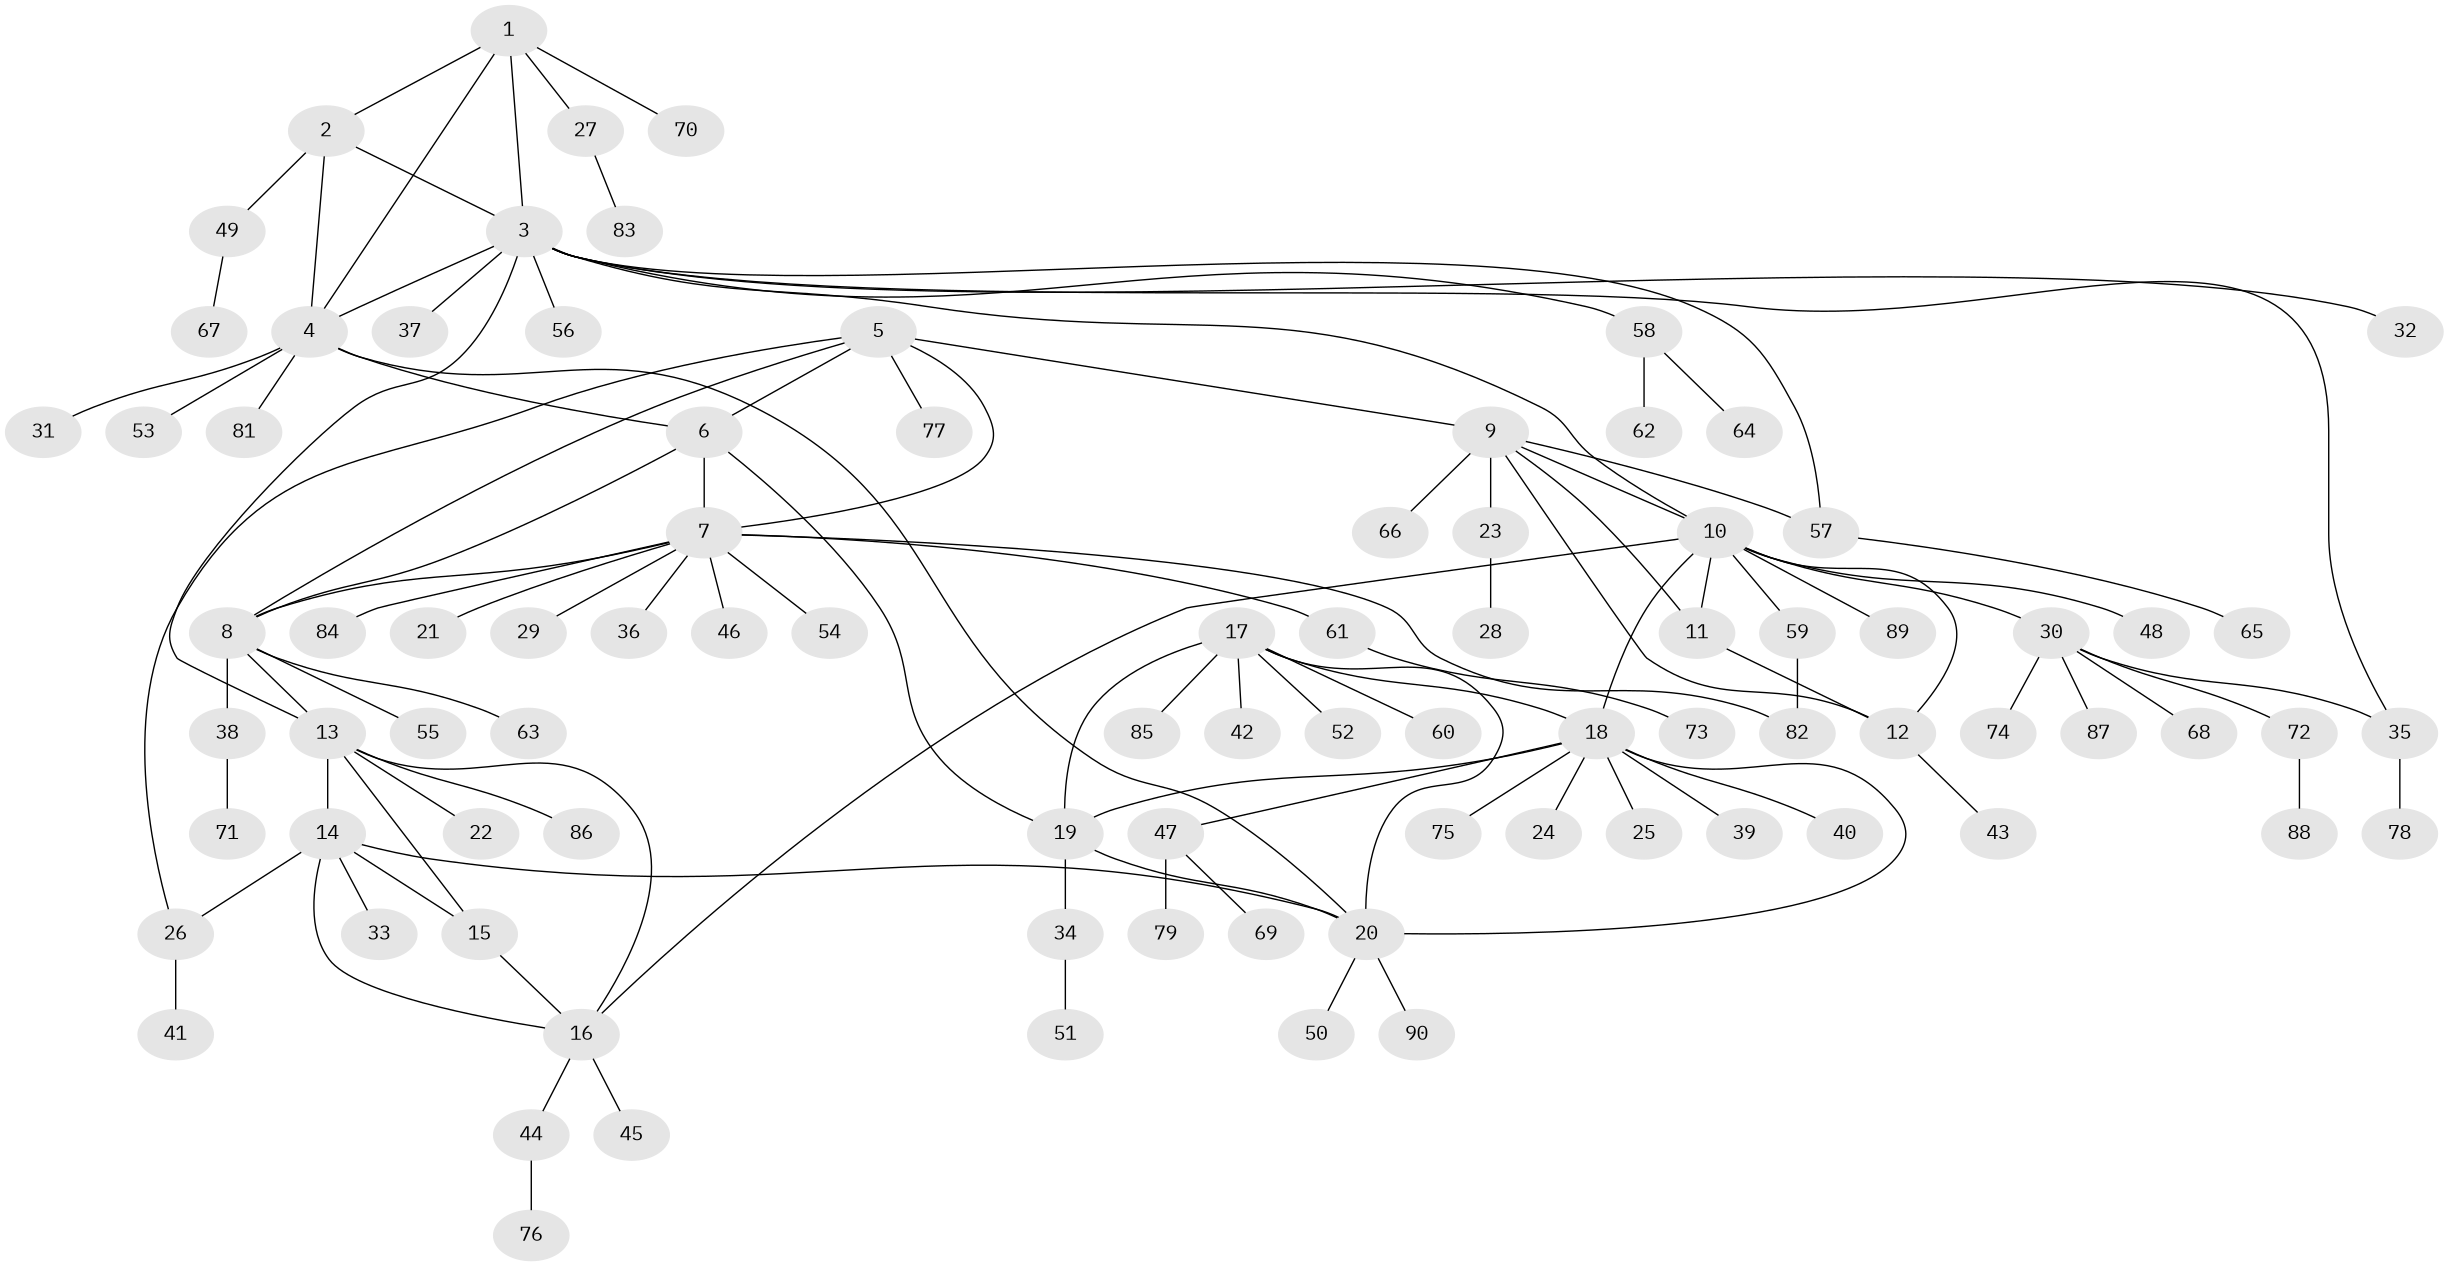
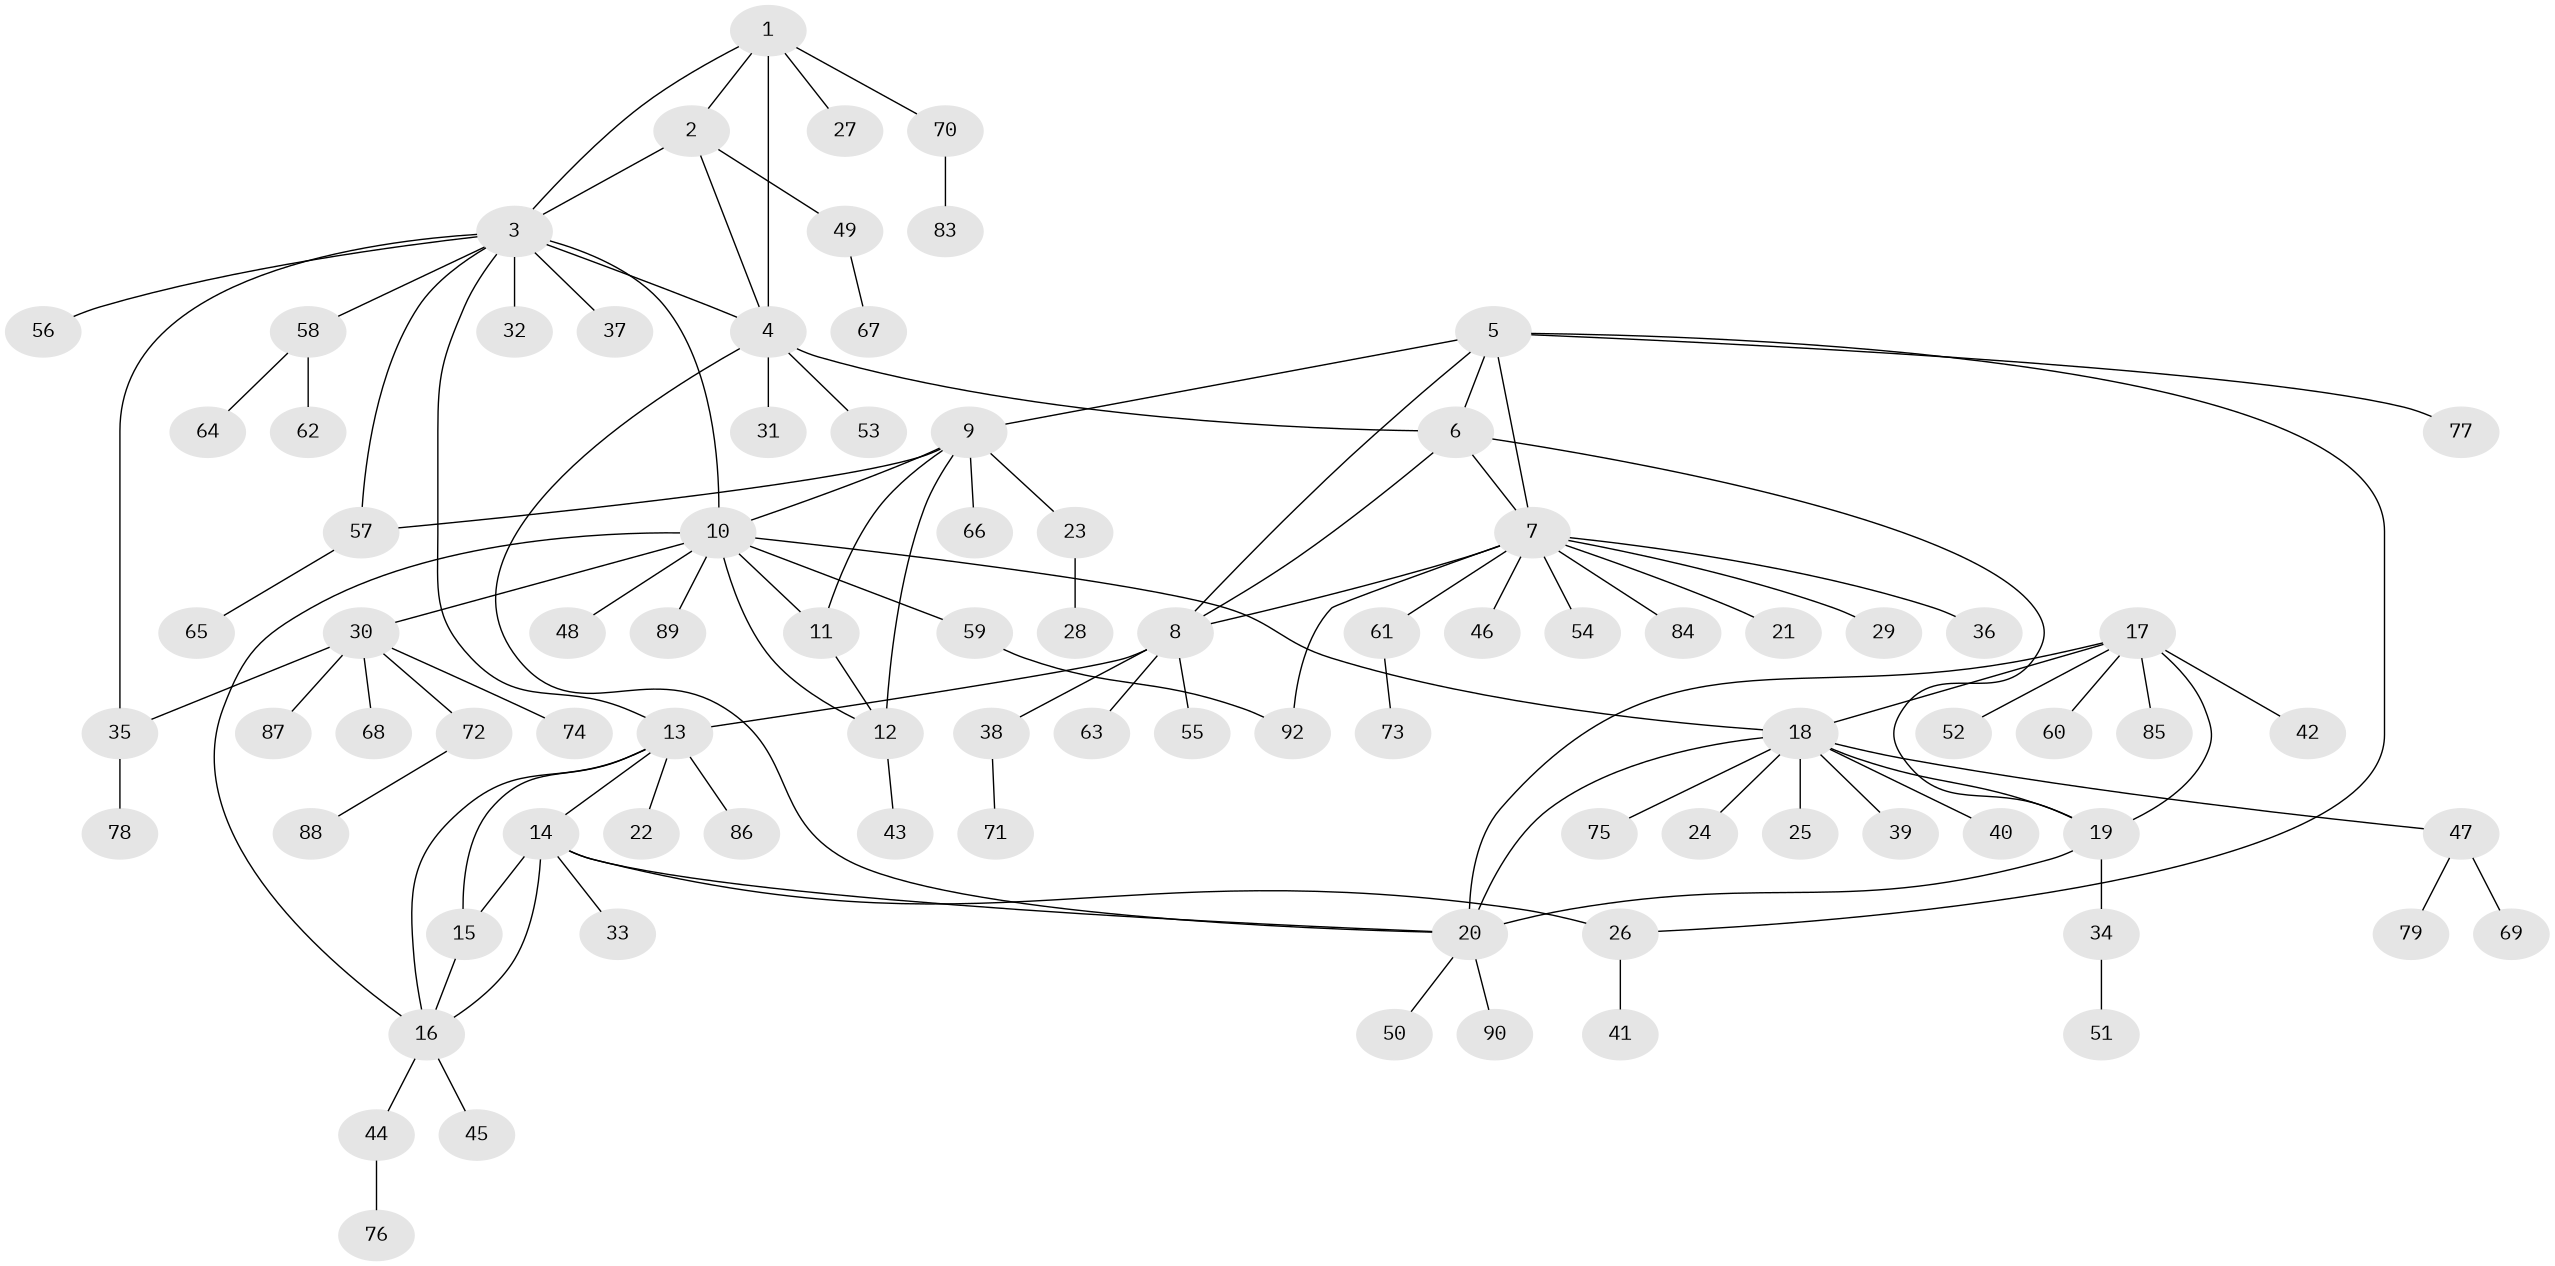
(605, 181) -> (945, 181)
(244, 432) -> none
(1797, 733) -> (1293, 733)
